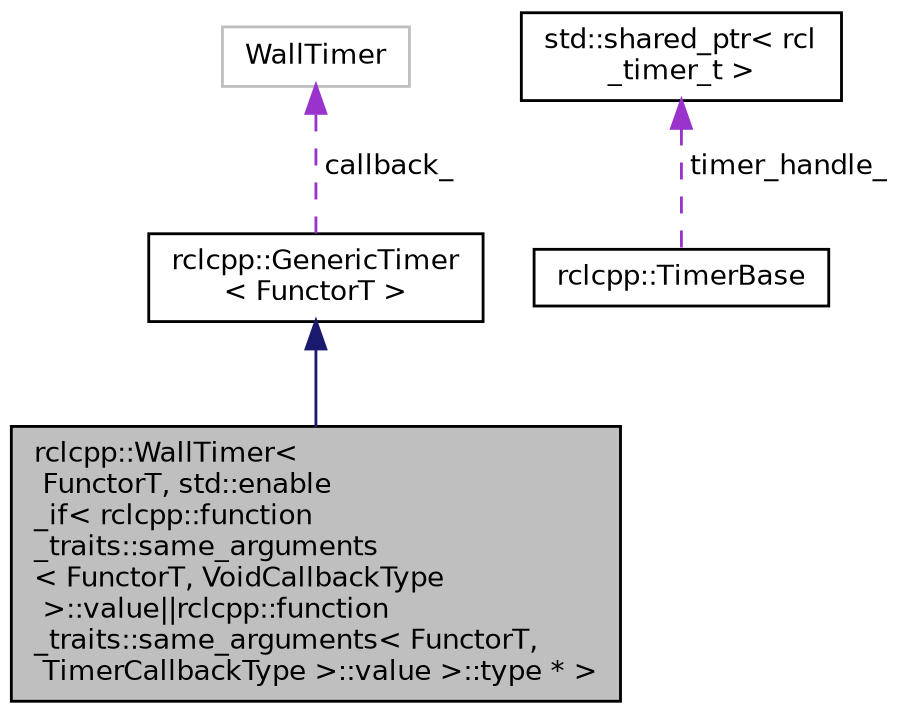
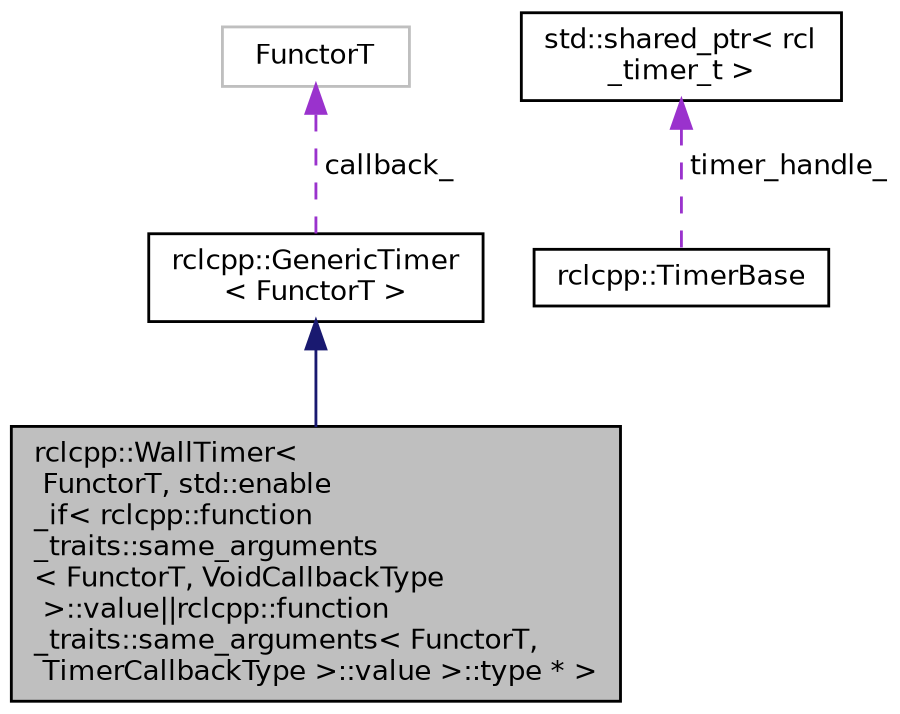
(316, 57) -> (316, 57)
